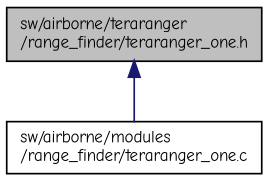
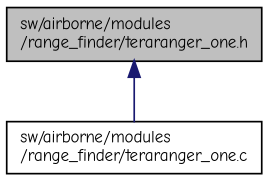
(134, 34) -> (134, 34)
